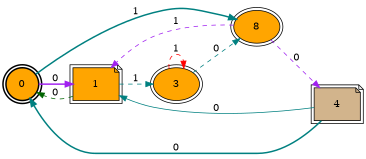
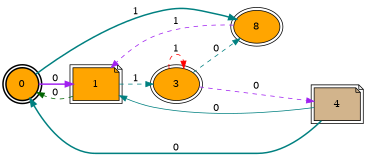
(293, 61) -> (253, 94)
